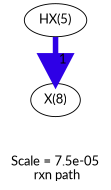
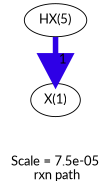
(56, 100) -> (56, 100)
